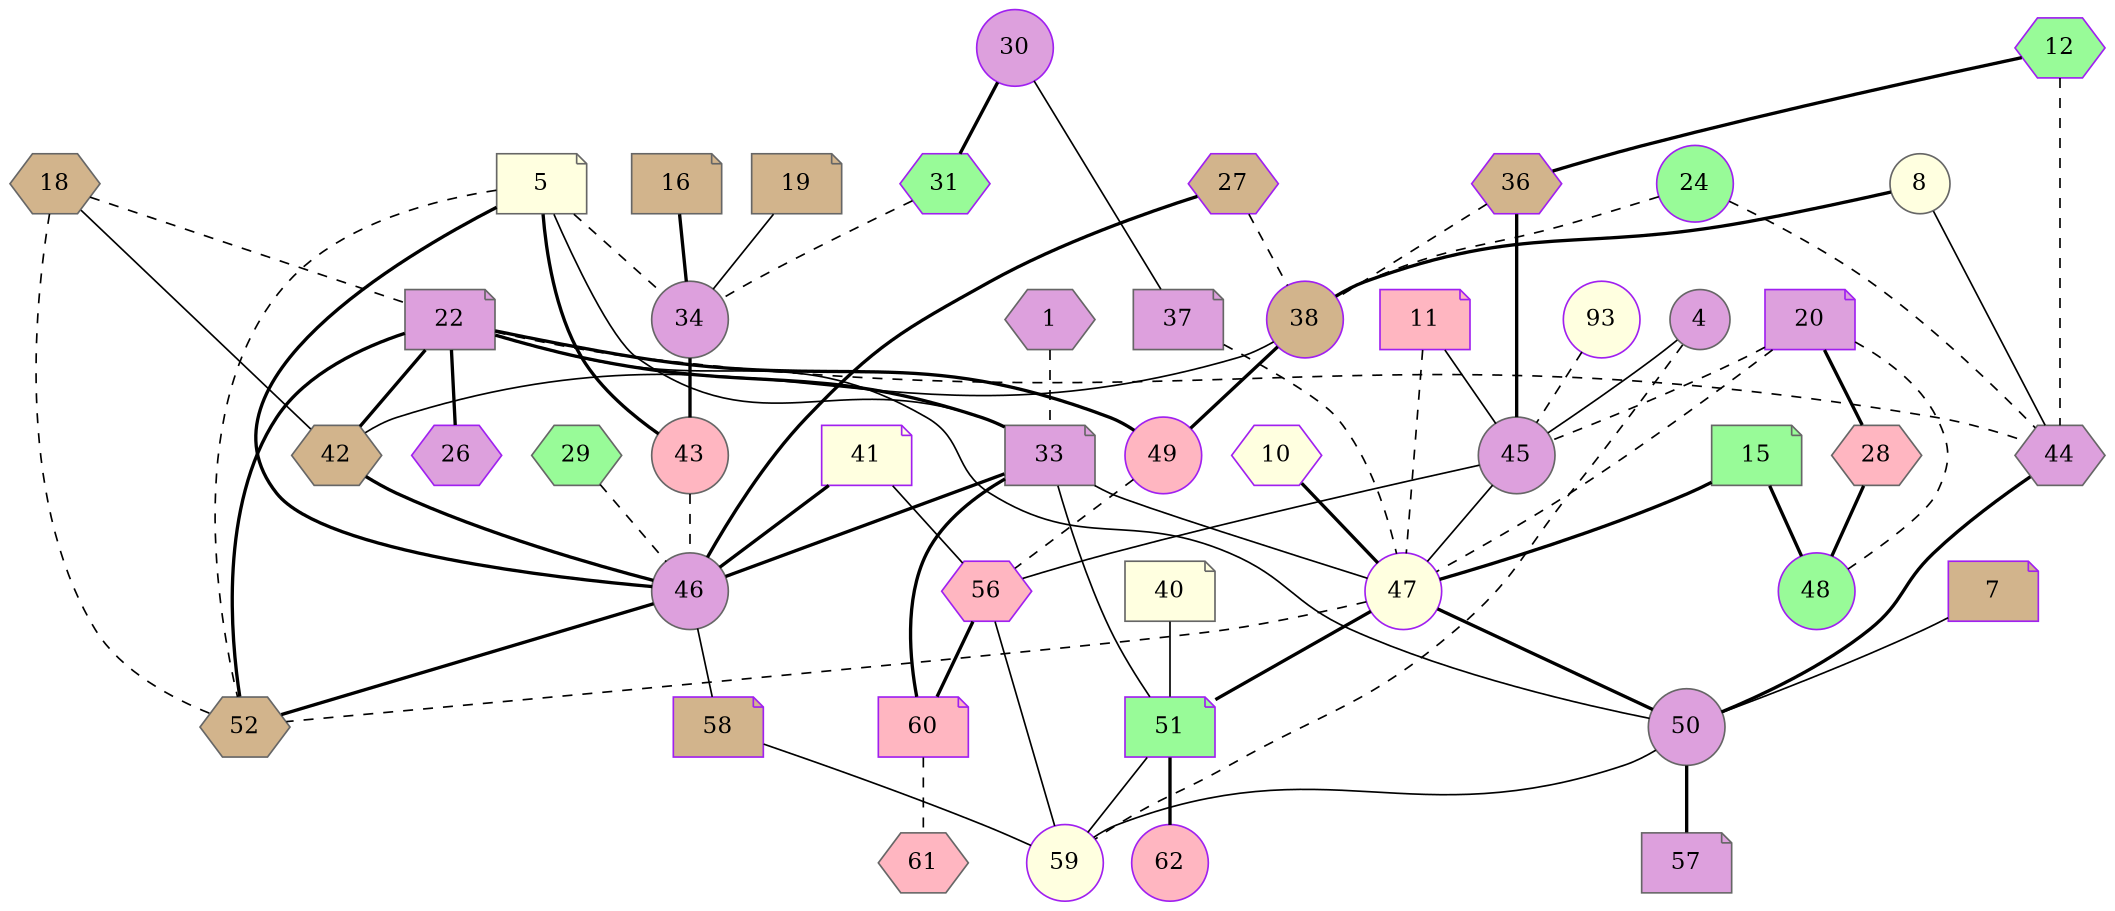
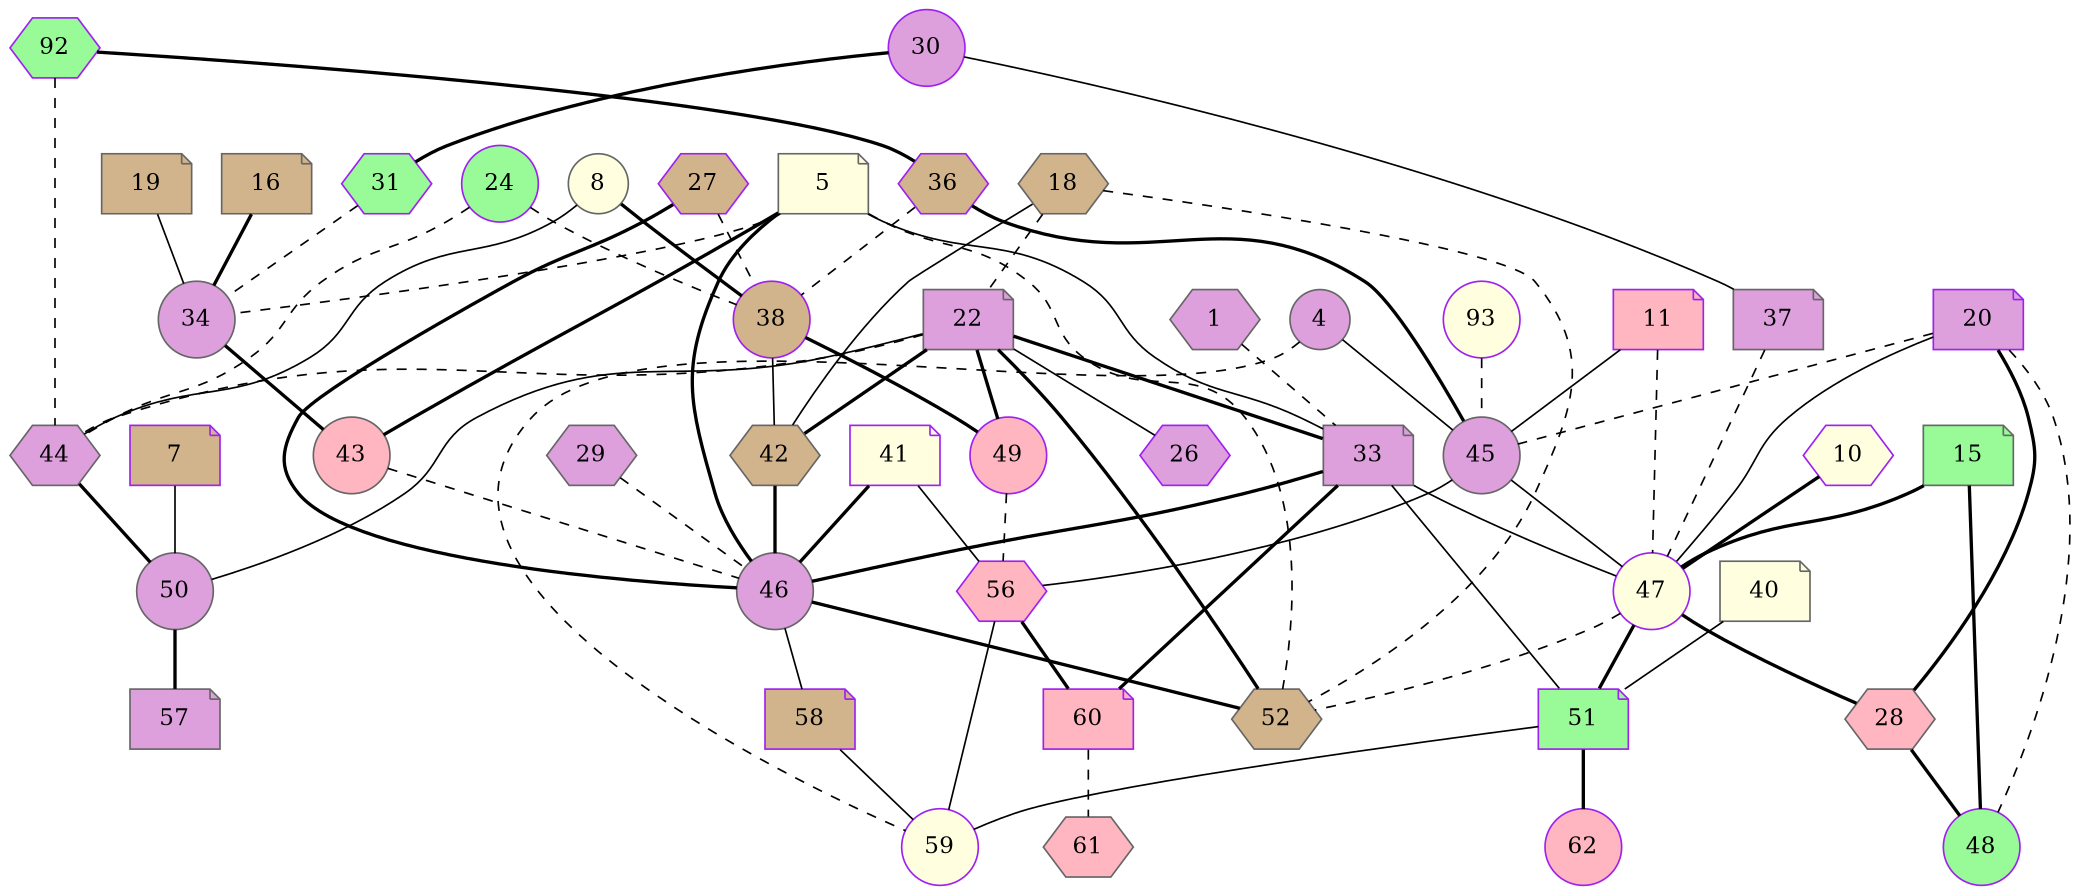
(2060, 48) -> (55, 48)
(453, 388) -> (1084, 392)
(577, 455) -> (592, 455)
(1609, 467) -> (1782, 423)
(1545, 659) -> (1768, 662)
(1374, 792) -> none
